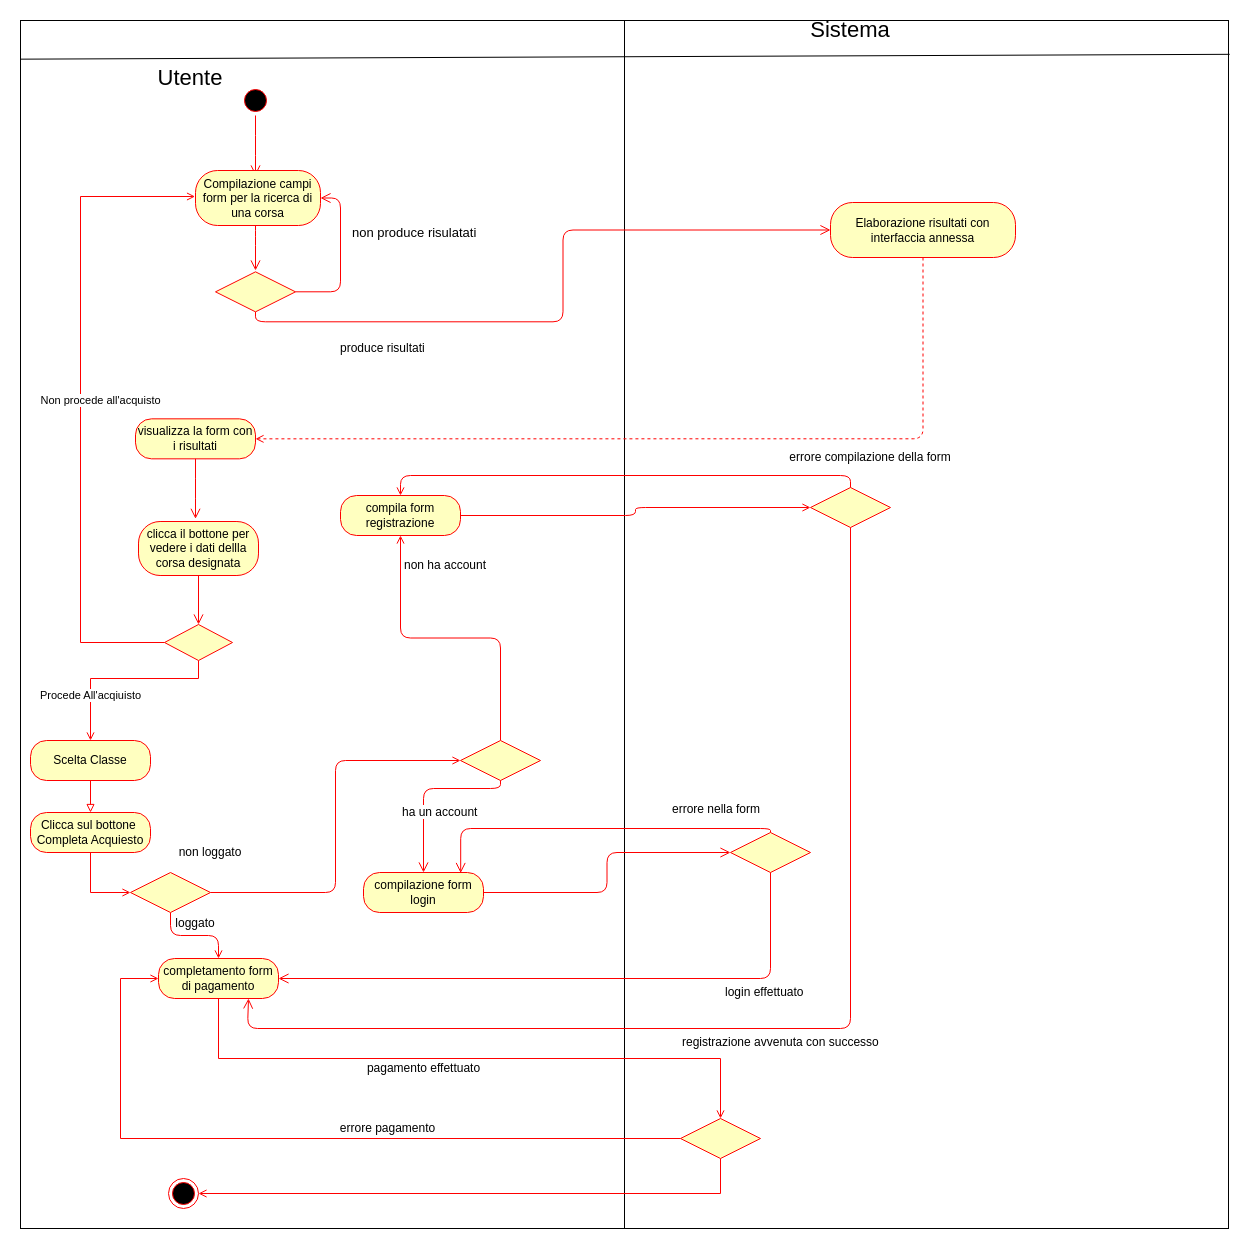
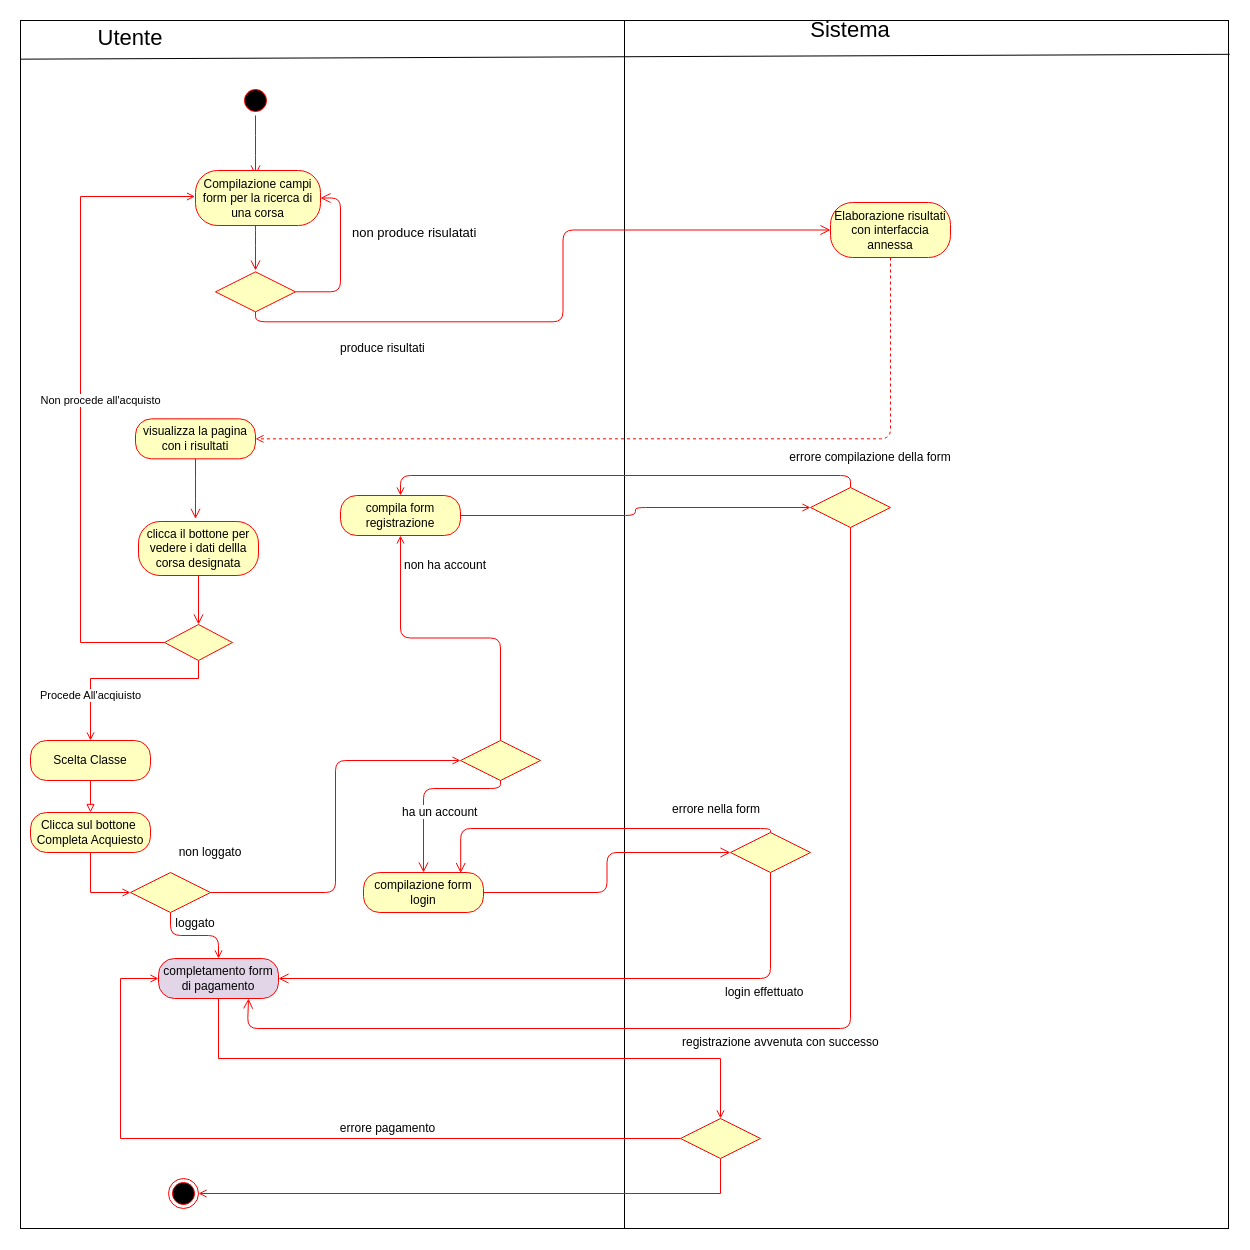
(191, 79) -> (131, 39)
(923, 230) -> (891, 230)
(196, 439) -> (196, 439)
(219, 979) -> (219, 979)
(424, 1069) -> none
